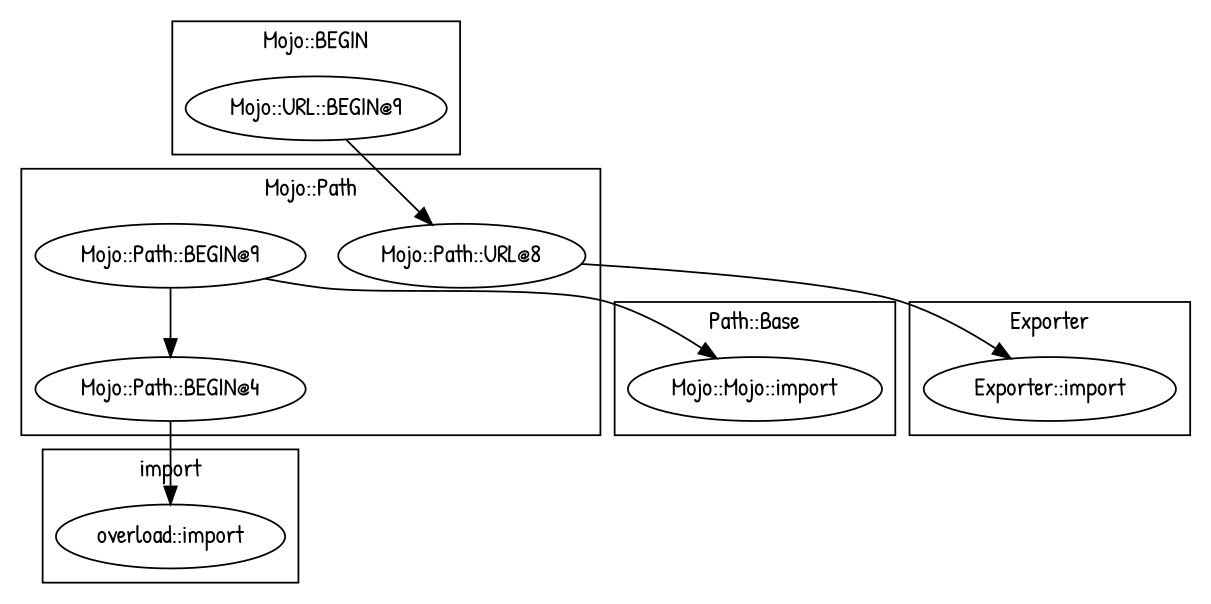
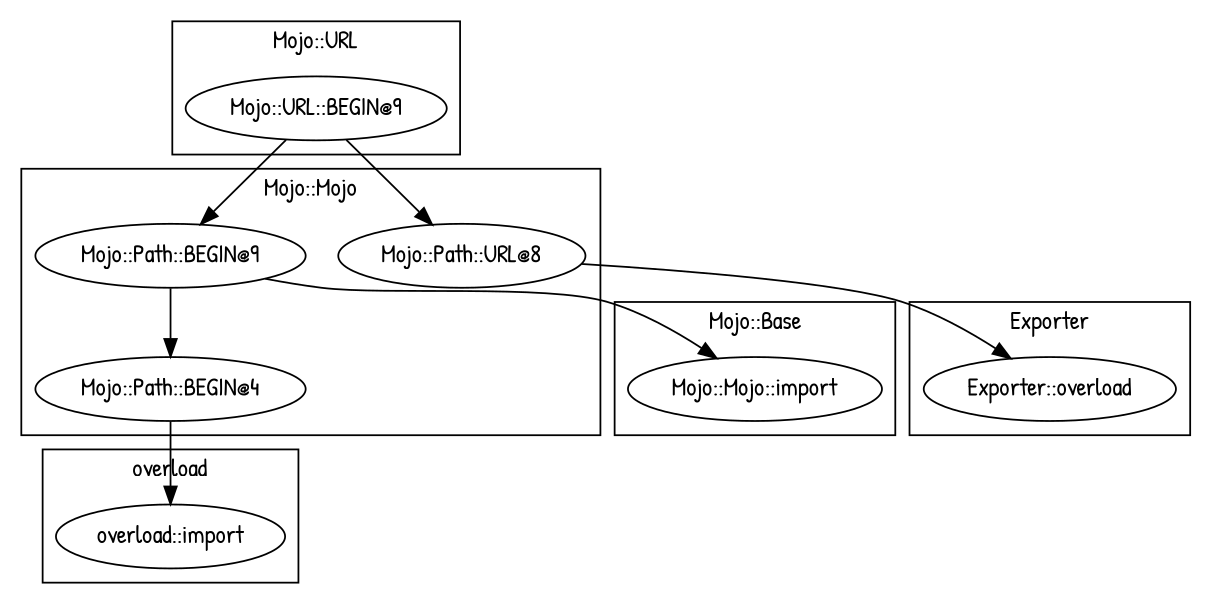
(316, 42) -> (316, 42)
none -> (244, 181)
(311, 189) -> (311, 189)
(755, 322) -> (755, 322)
(1050, 389) -> (1050, 389)
(171, 470) -> (171, 470)
